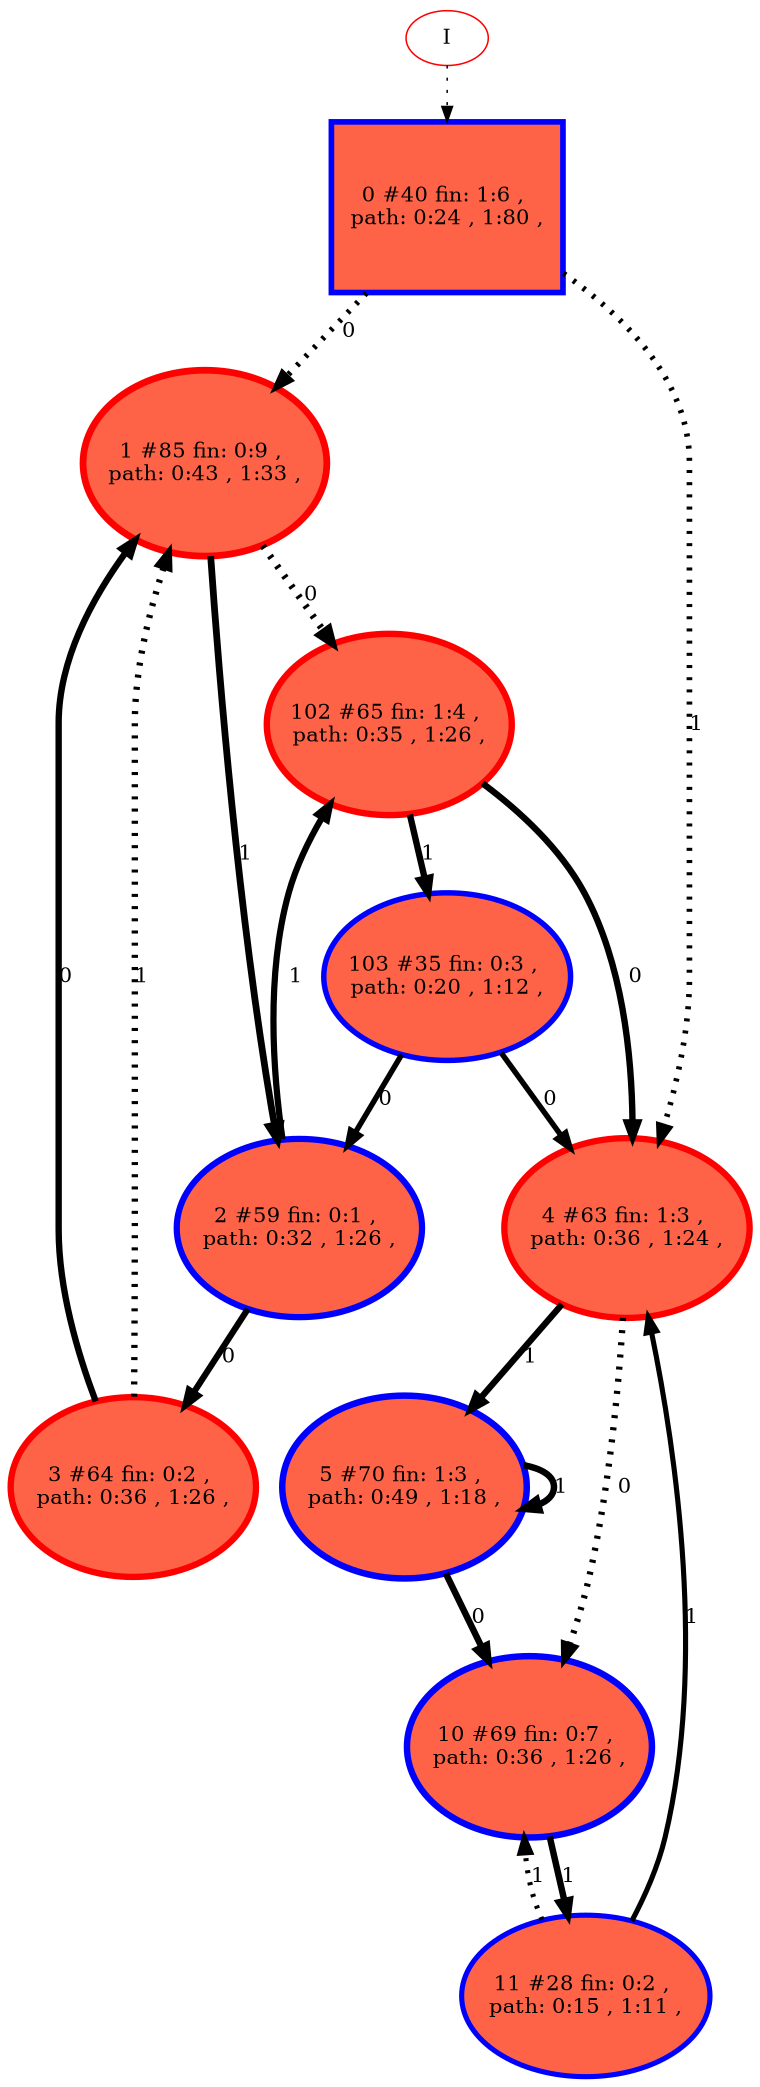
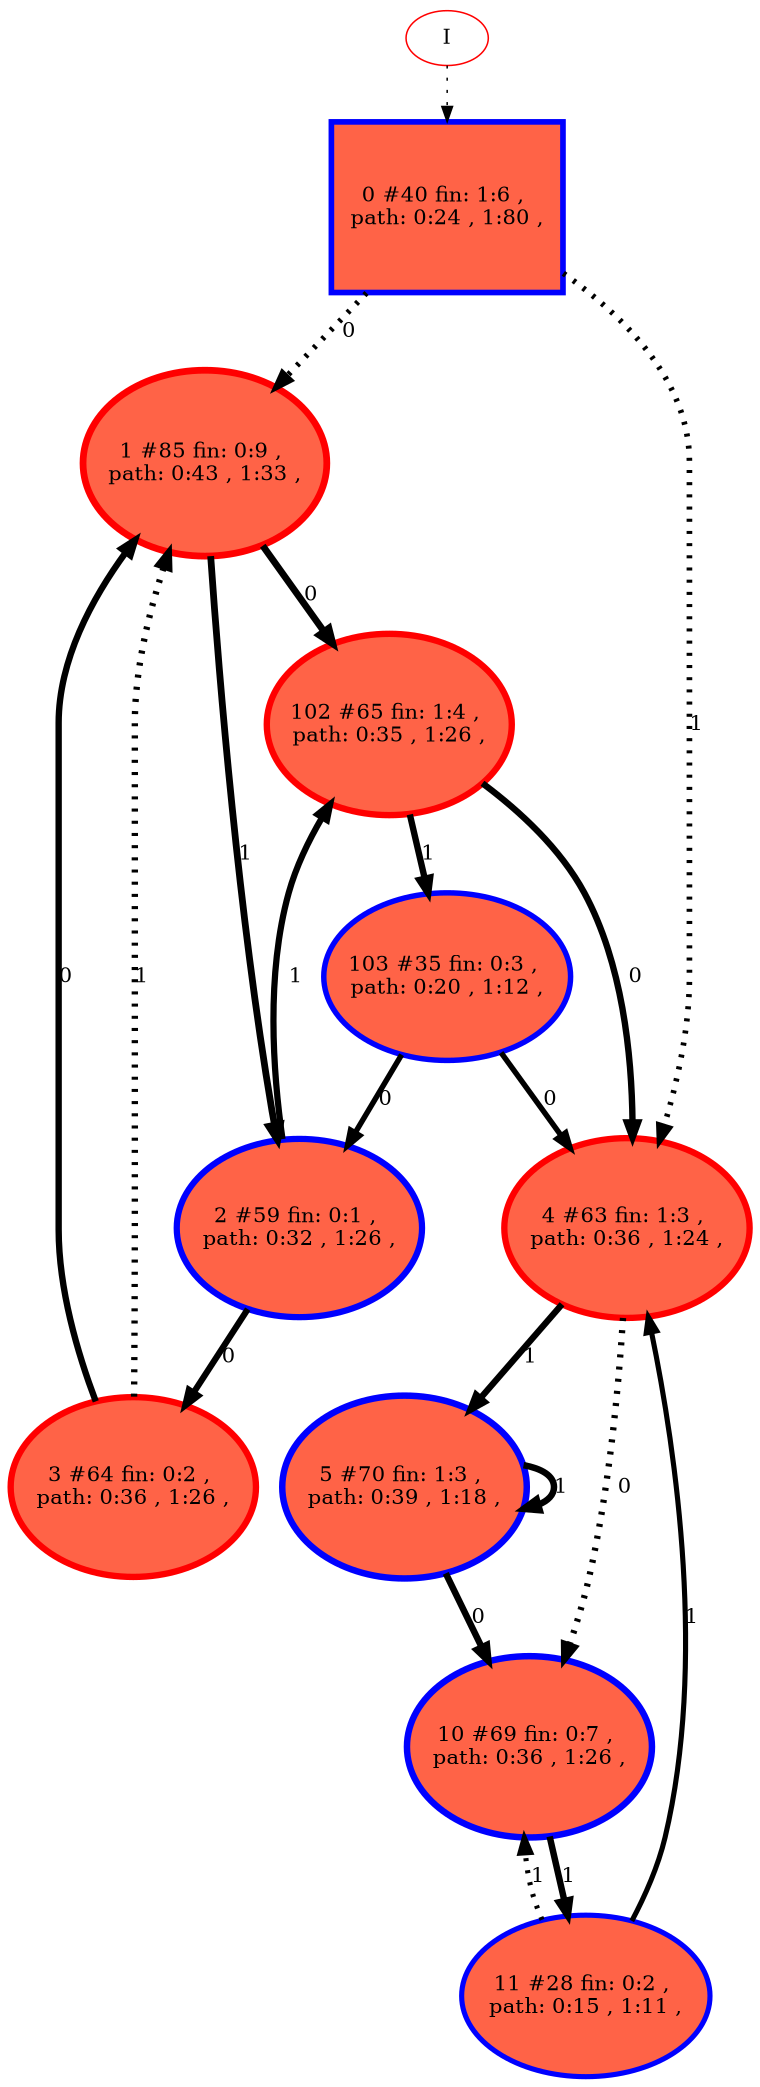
(293, 589) -> (293, 589)
(405, 1487) -> (405, 1487)
